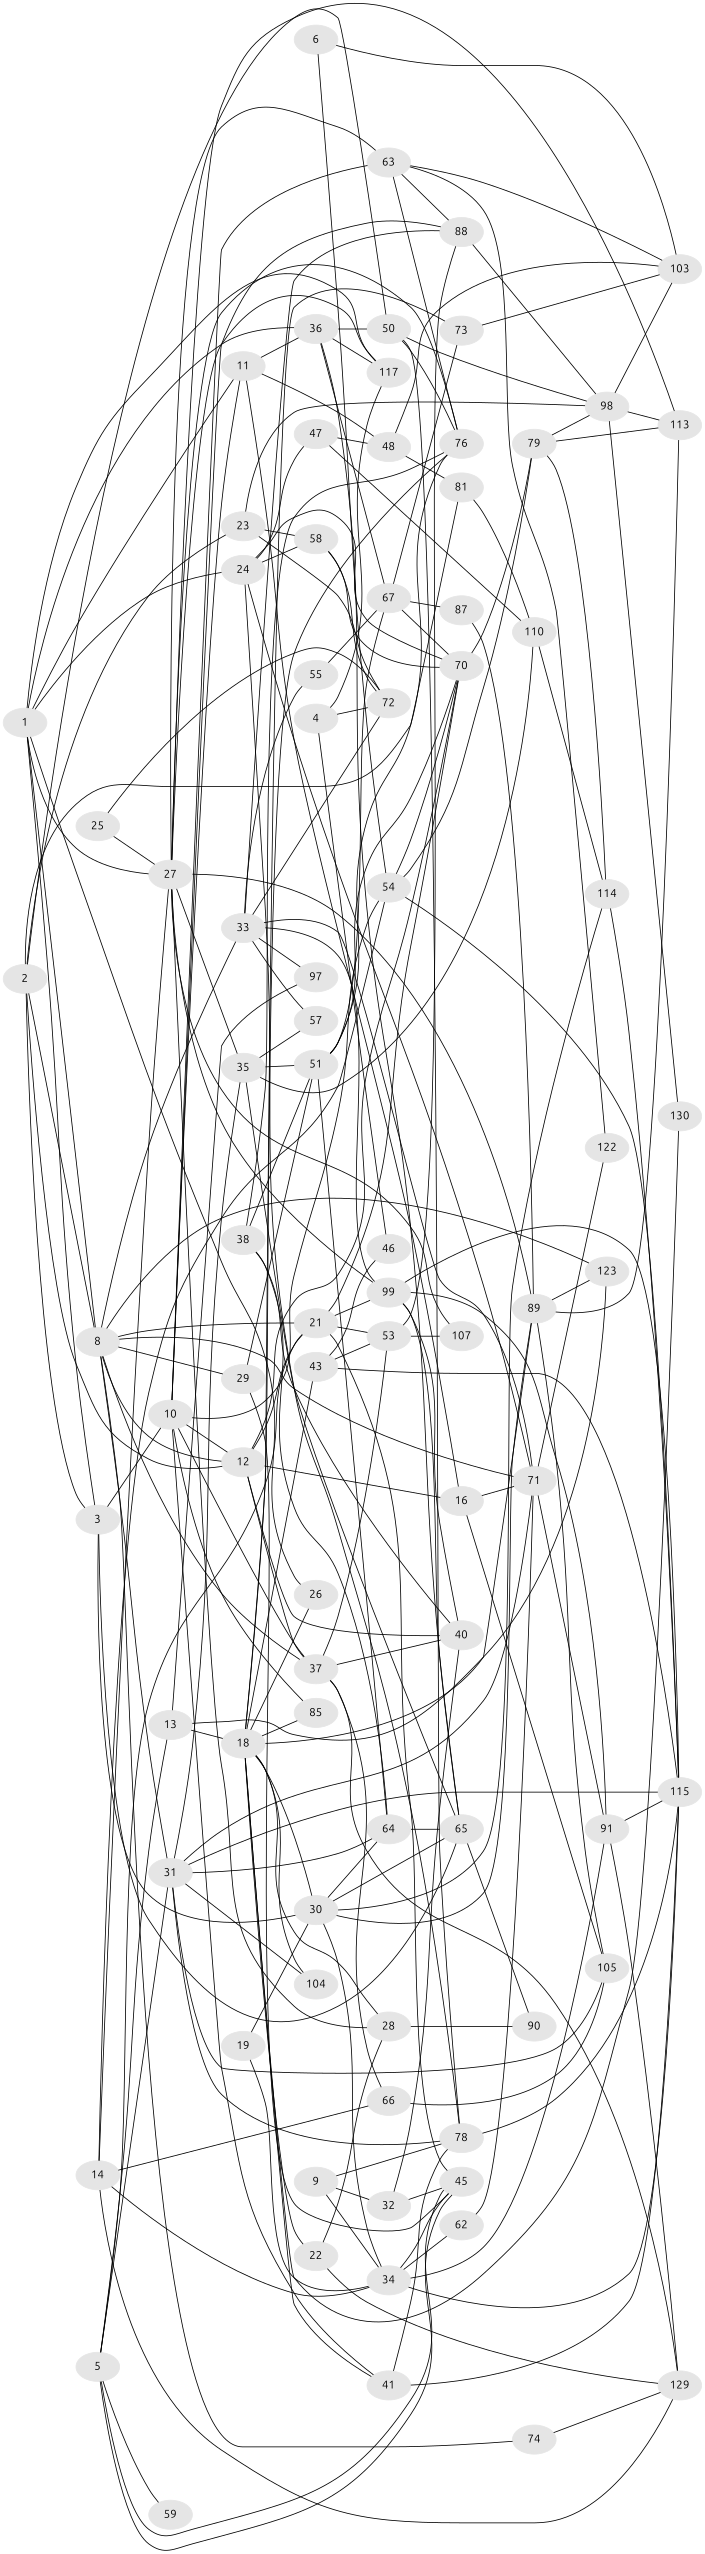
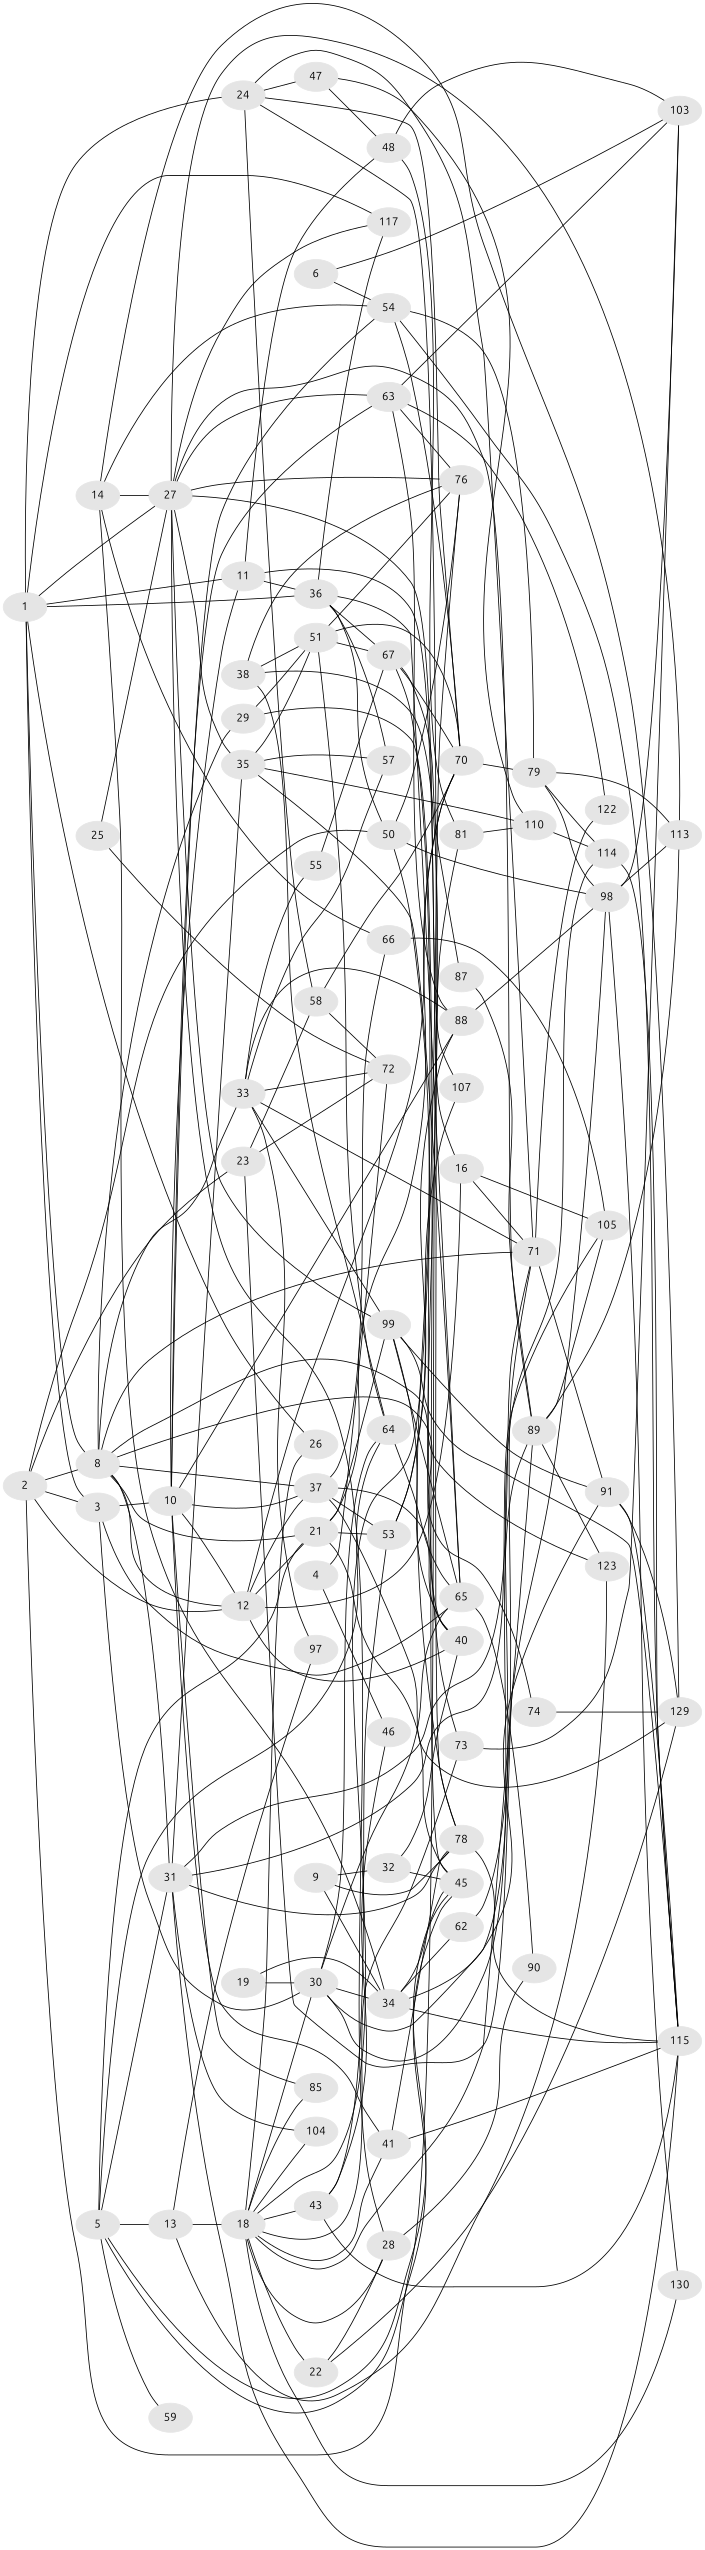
(361, 565) -> none
none -> (364, 673)
(289, 1864) -> (210, 1785)
